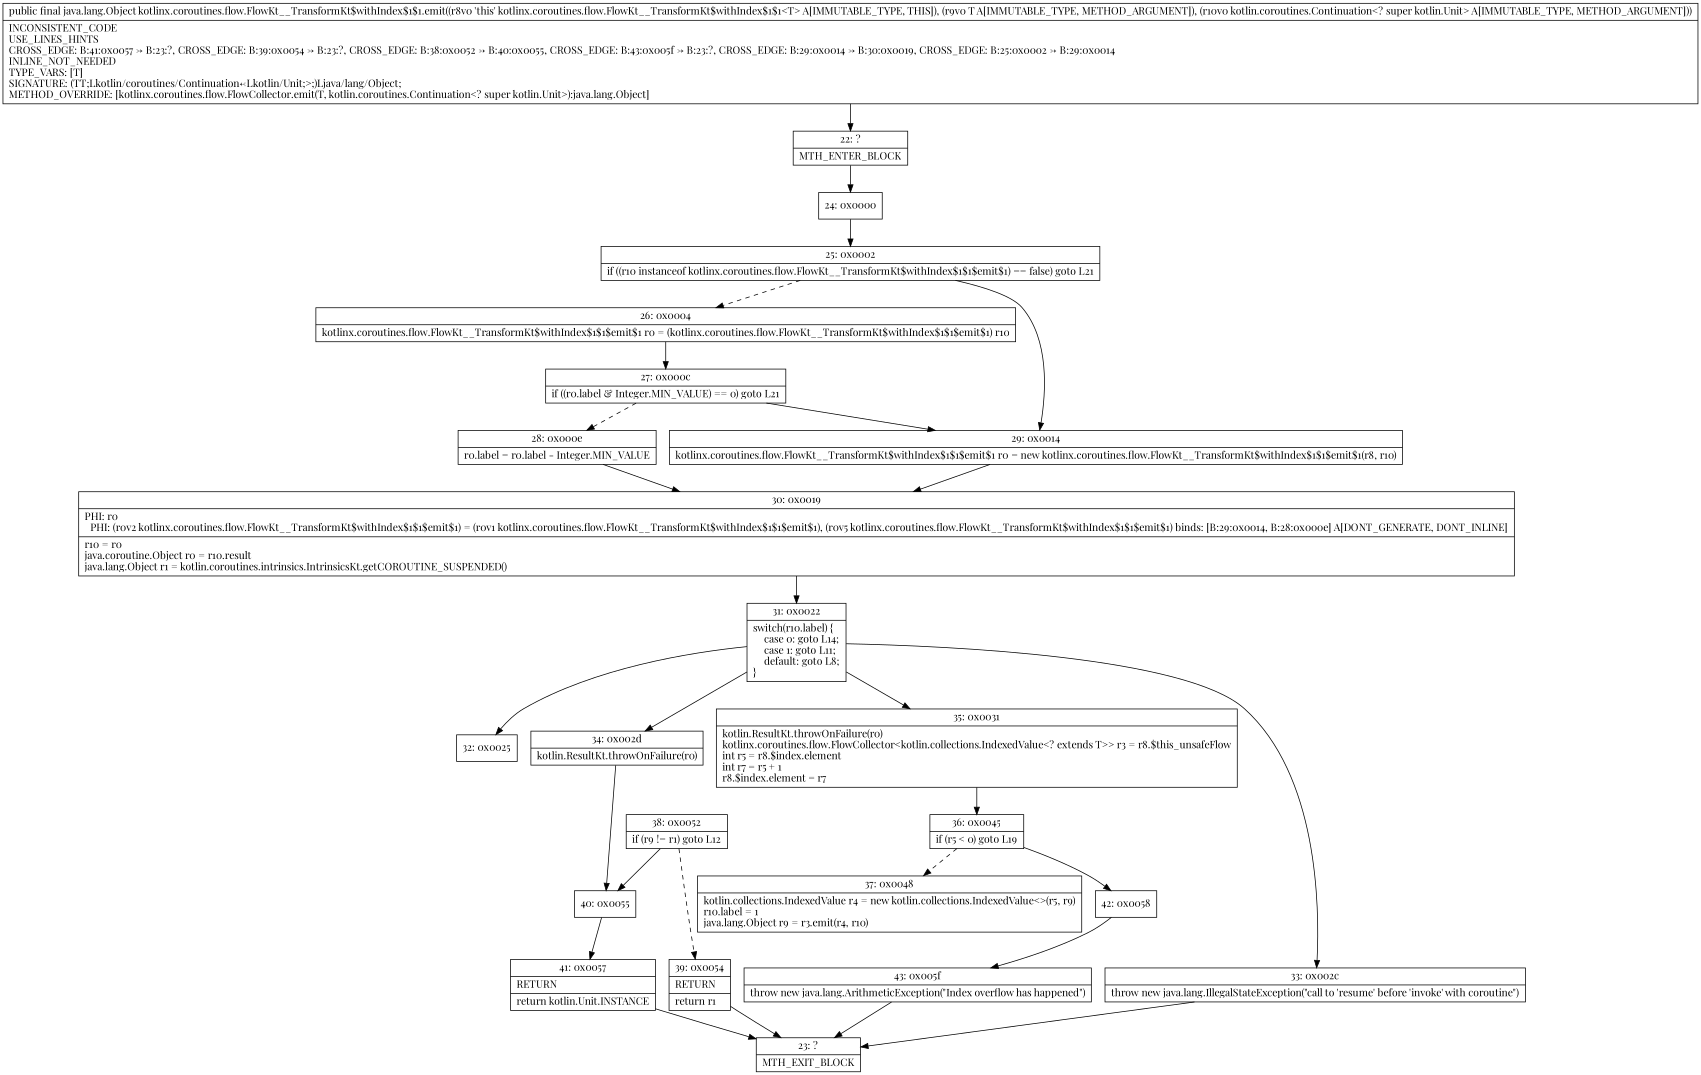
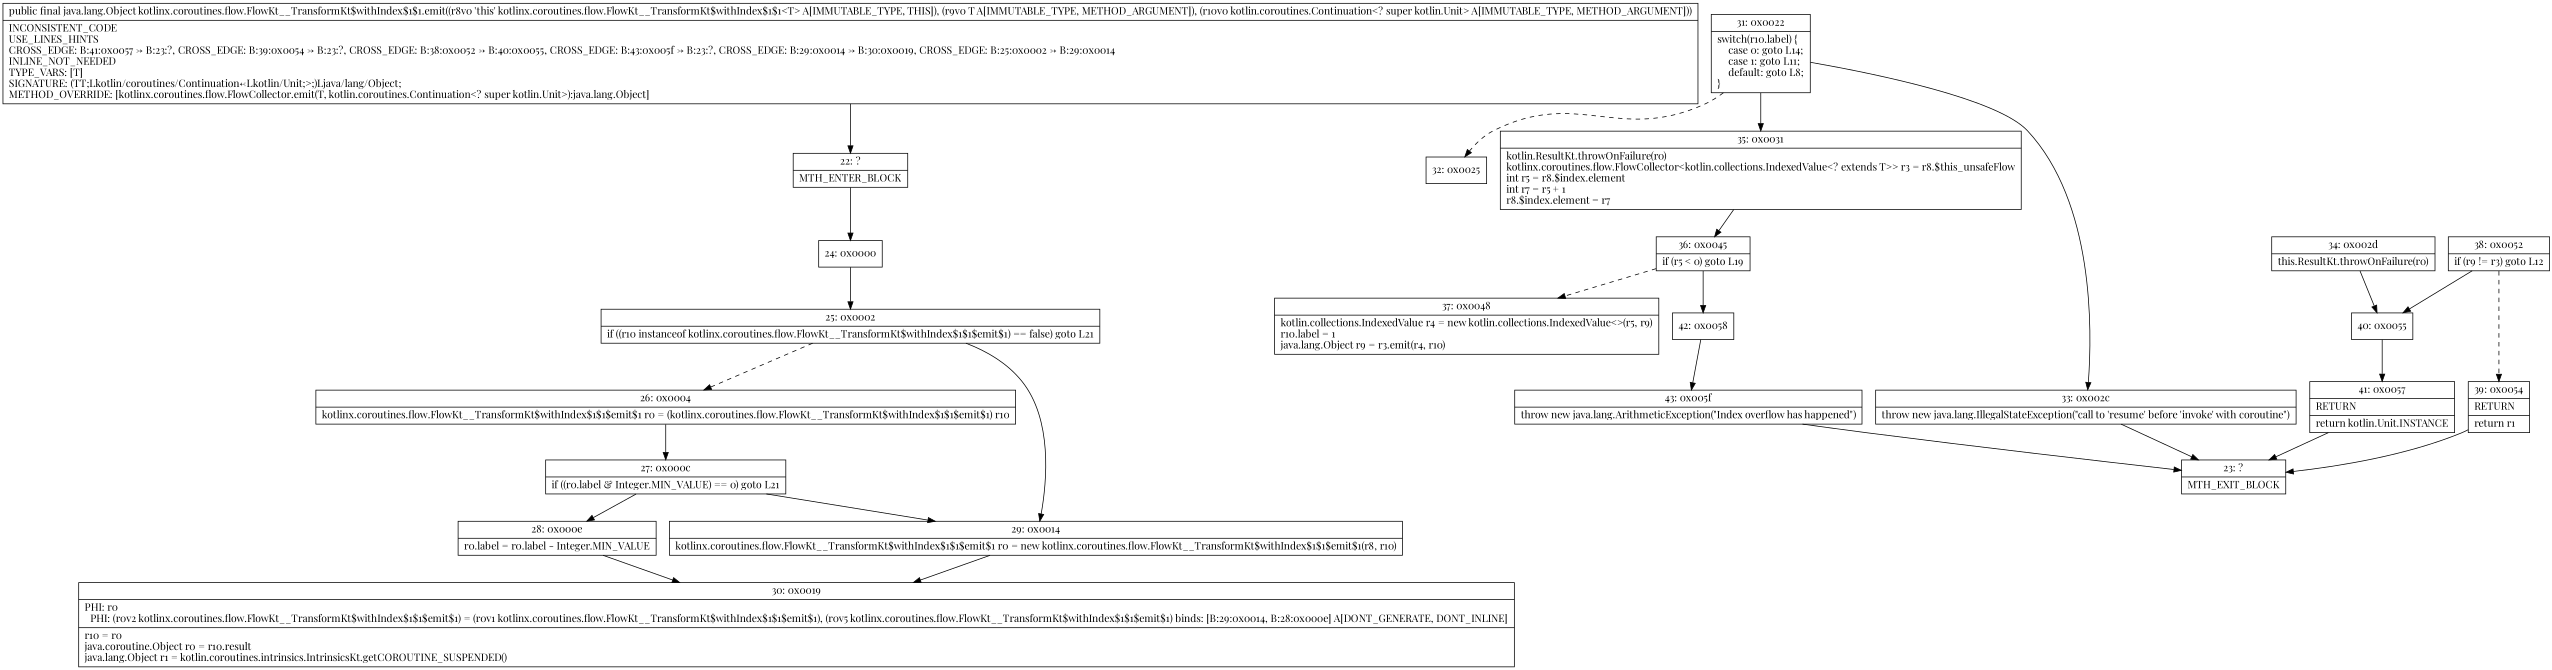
(615, 415) -> (615, 506)
(797, 586) -> none
(617, 671) -> (1594, 116)
(699, 700) -> none
(617, 756) -> (2353, 262)
(677, 840) -> (2499, 262)
